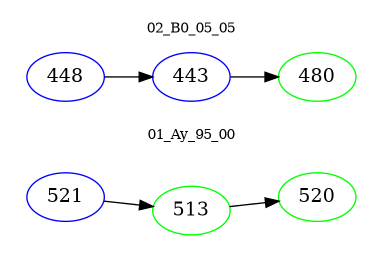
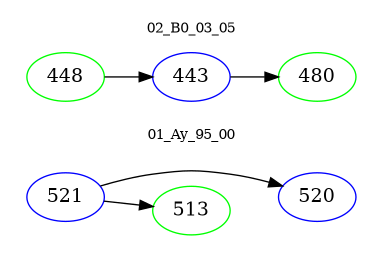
(191, 29) -> (191, 29)
(66, 77) -> (66, 77)
(317, 197) -> (317, 197)
(248, 205) -> (185, 171)
